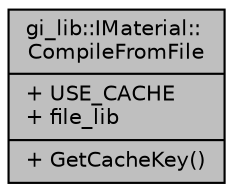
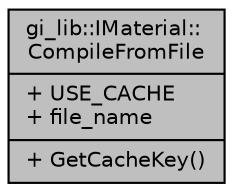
(73, 118) -> (90, 118)
